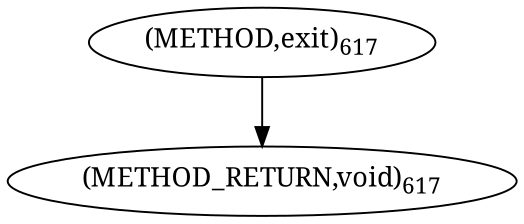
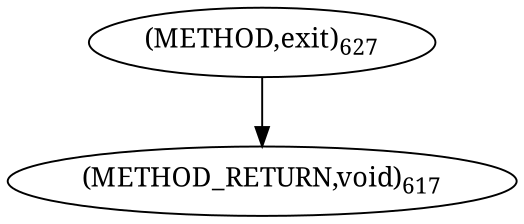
(360, 40) -> (360, 40)
